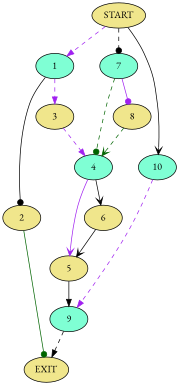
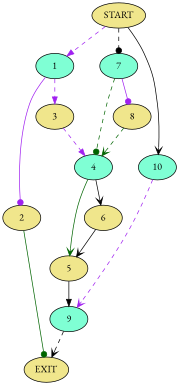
(22, 136) -> (22, 136)
(76, 213) -> (76, 213)
(121, 243) -> (121, 243)
(59, 341) -> (59, 341)
